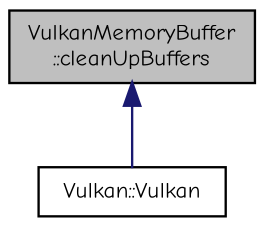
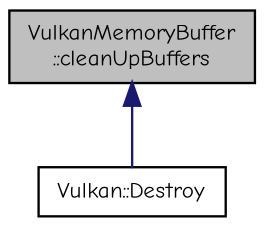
(132, 192) -> (132, 192)
